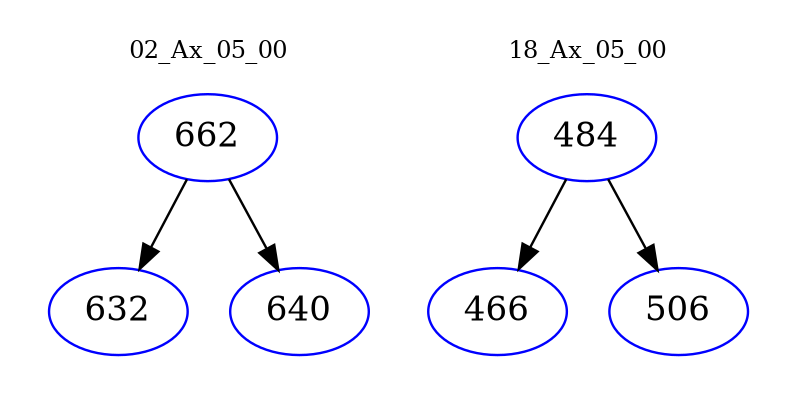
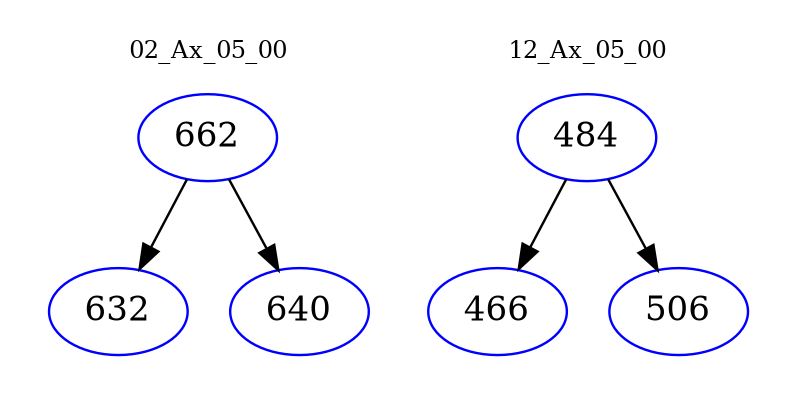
(588, 52) -> (588, 52)
